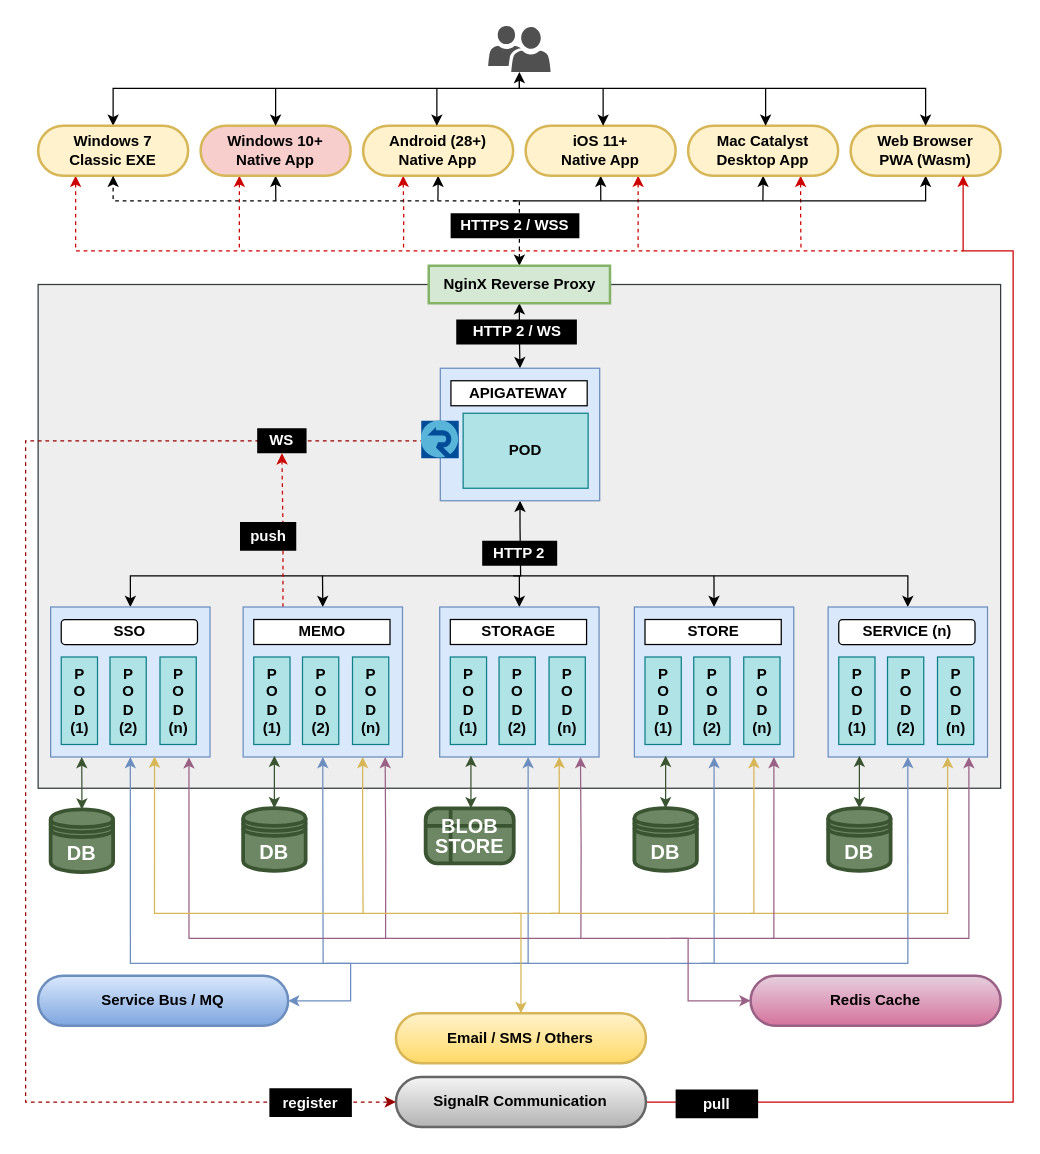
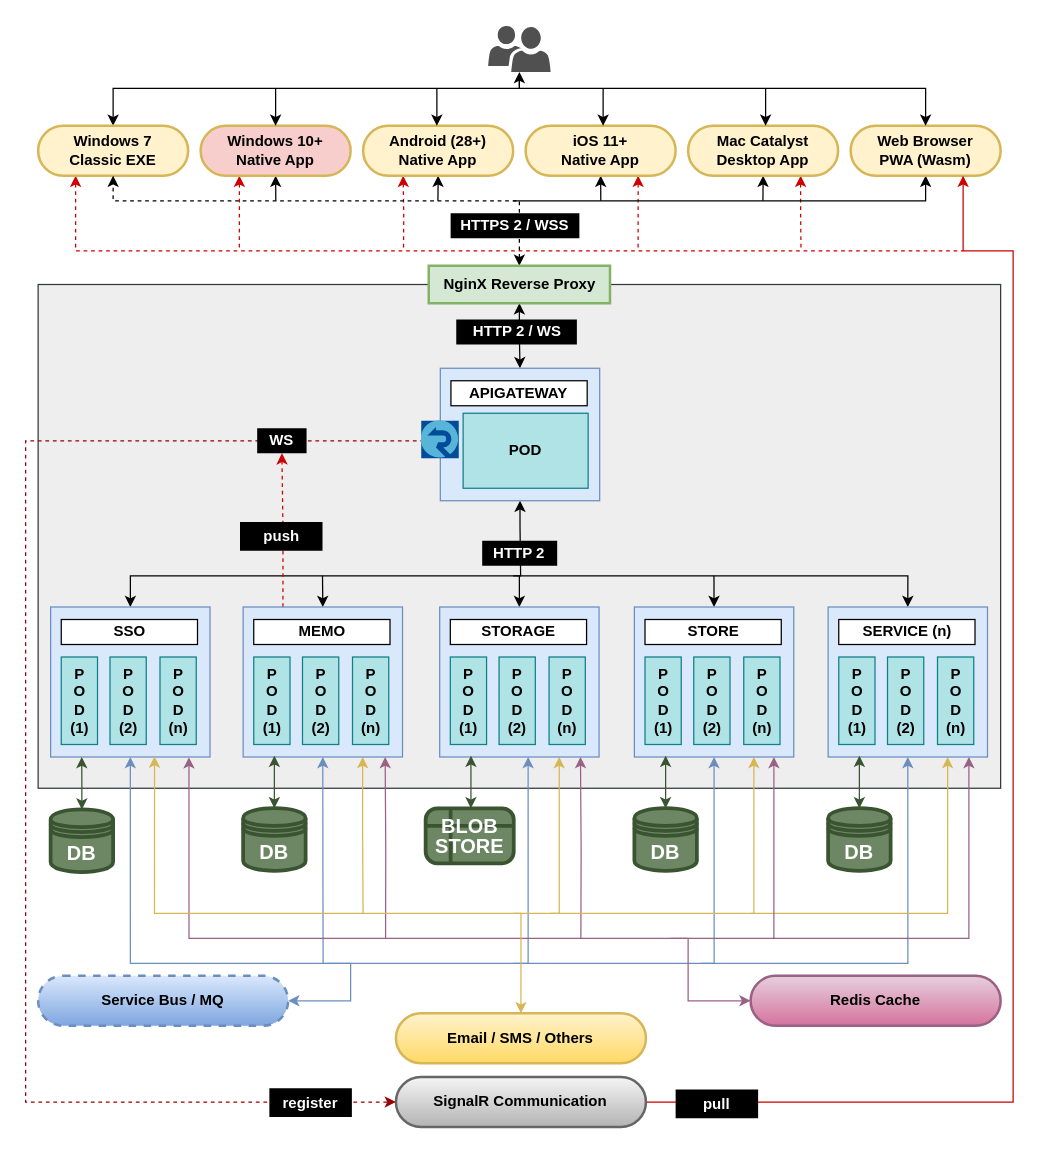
(268, 536) -> (281, 536)
(129, 632) -> (129, 632)
(907, 632) -> (907, 632)
(163, 1001) -> (163, 1001)
